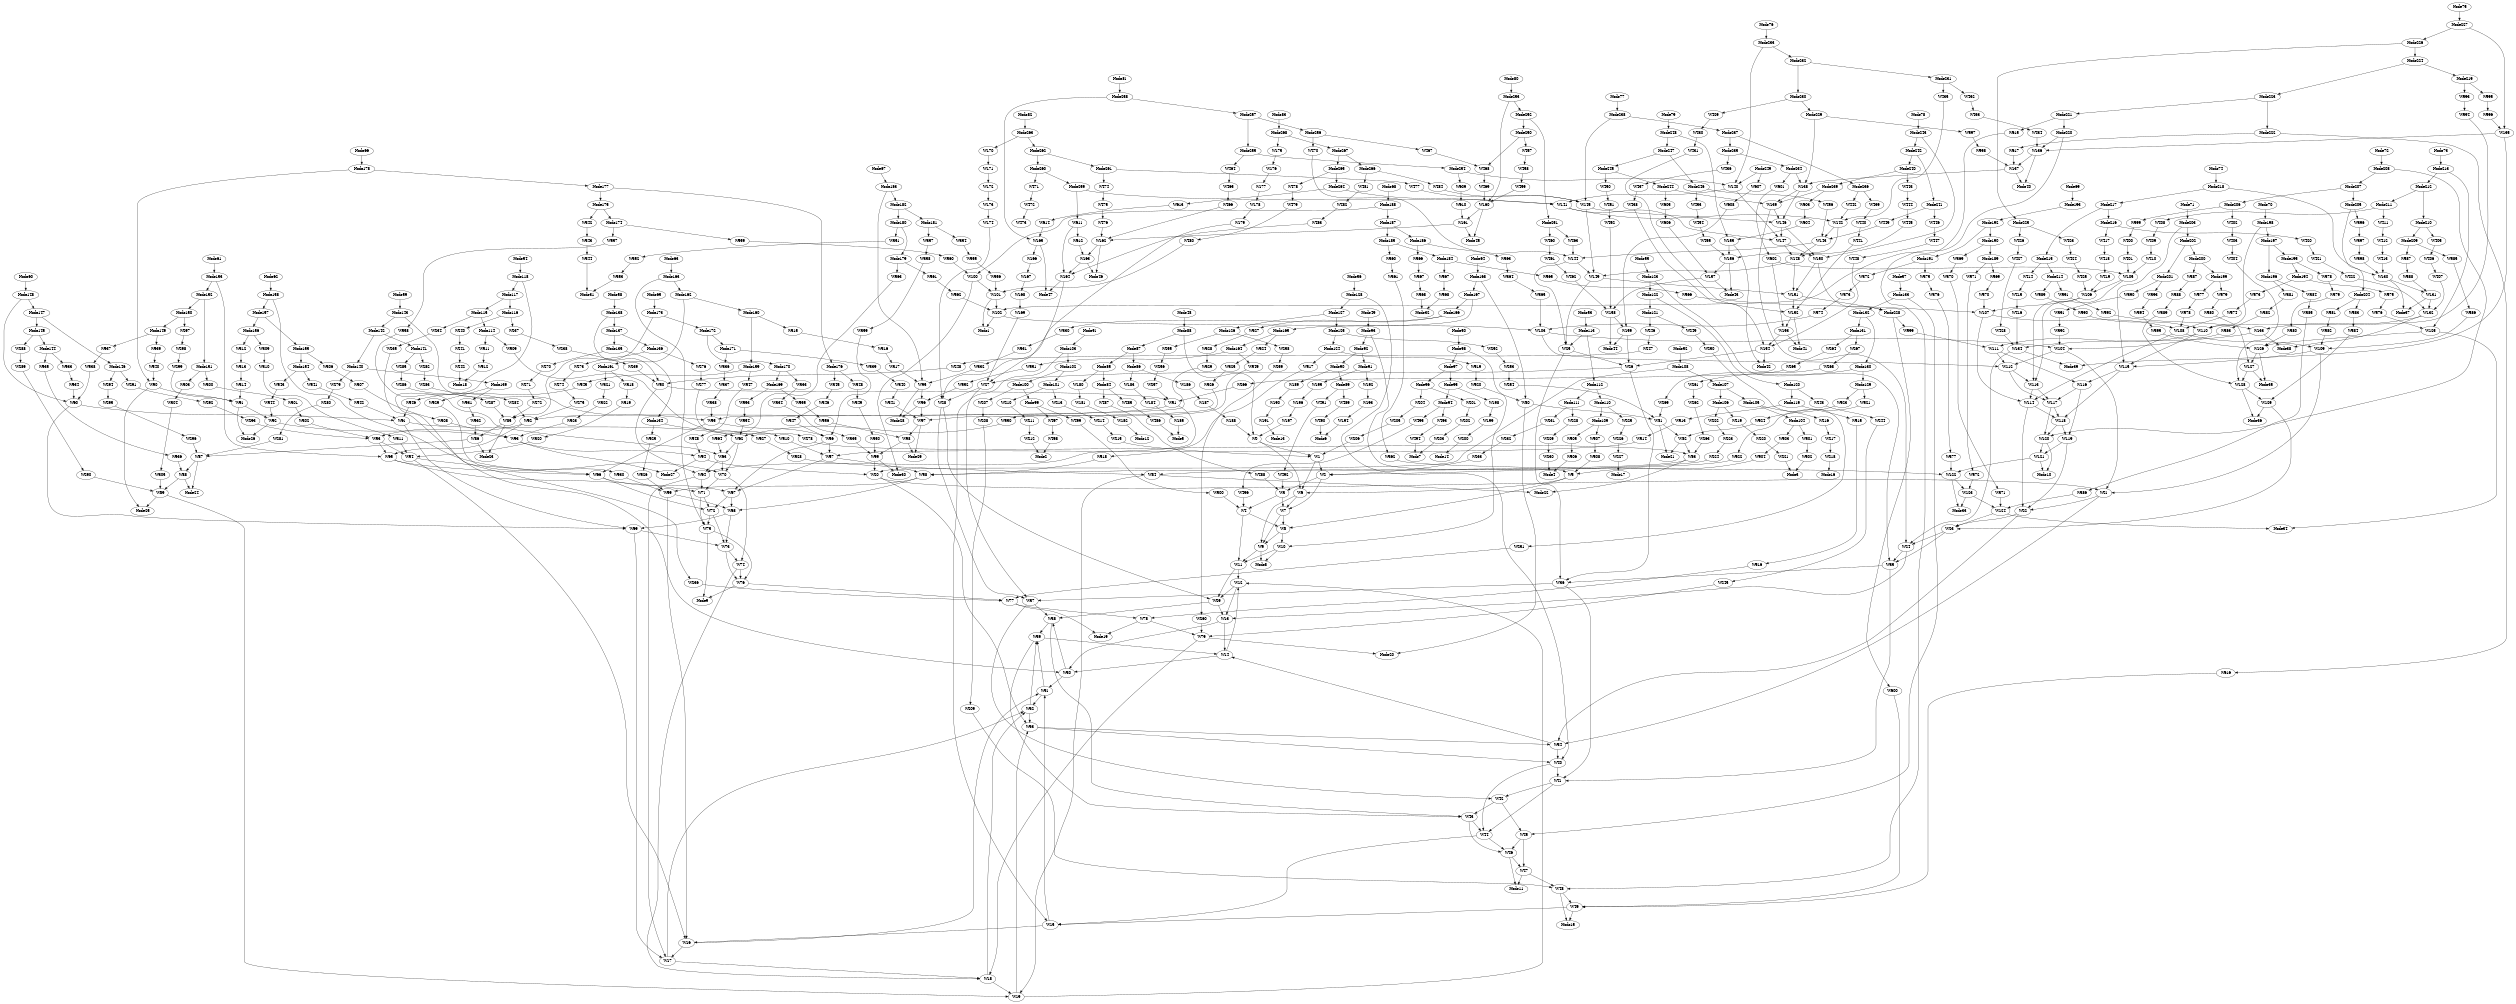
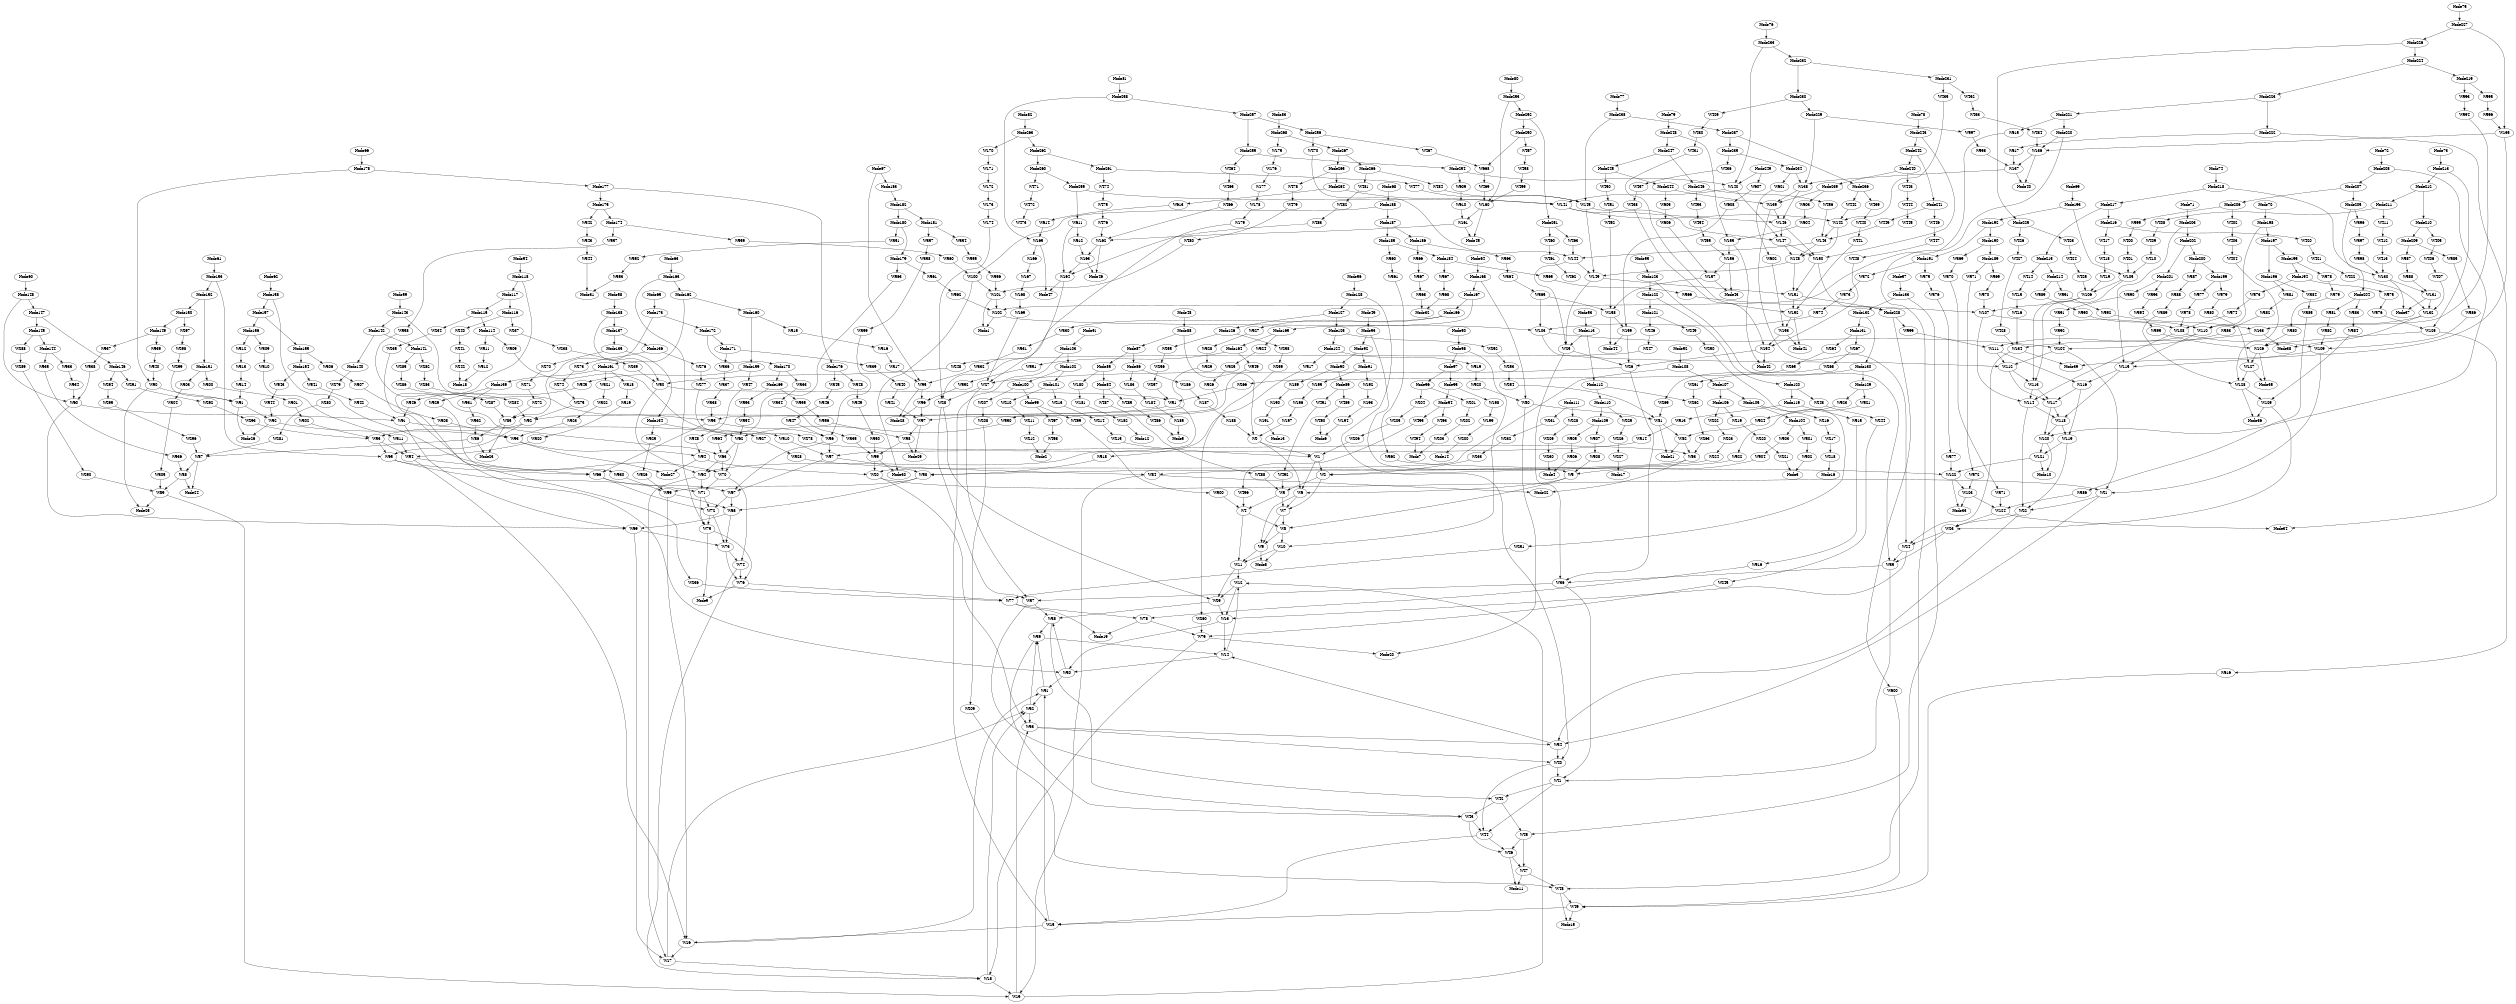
(1484, 169) -> (1484, 169)
(1824, 253) -> none
(1949, 268) -> (2086, 250)
(878, 292) -> (868, 282)
(1590, 294) -> (1576, 303)
(426, 375) -> (556, 376)
(1584, 393) -> (1645, 393)
